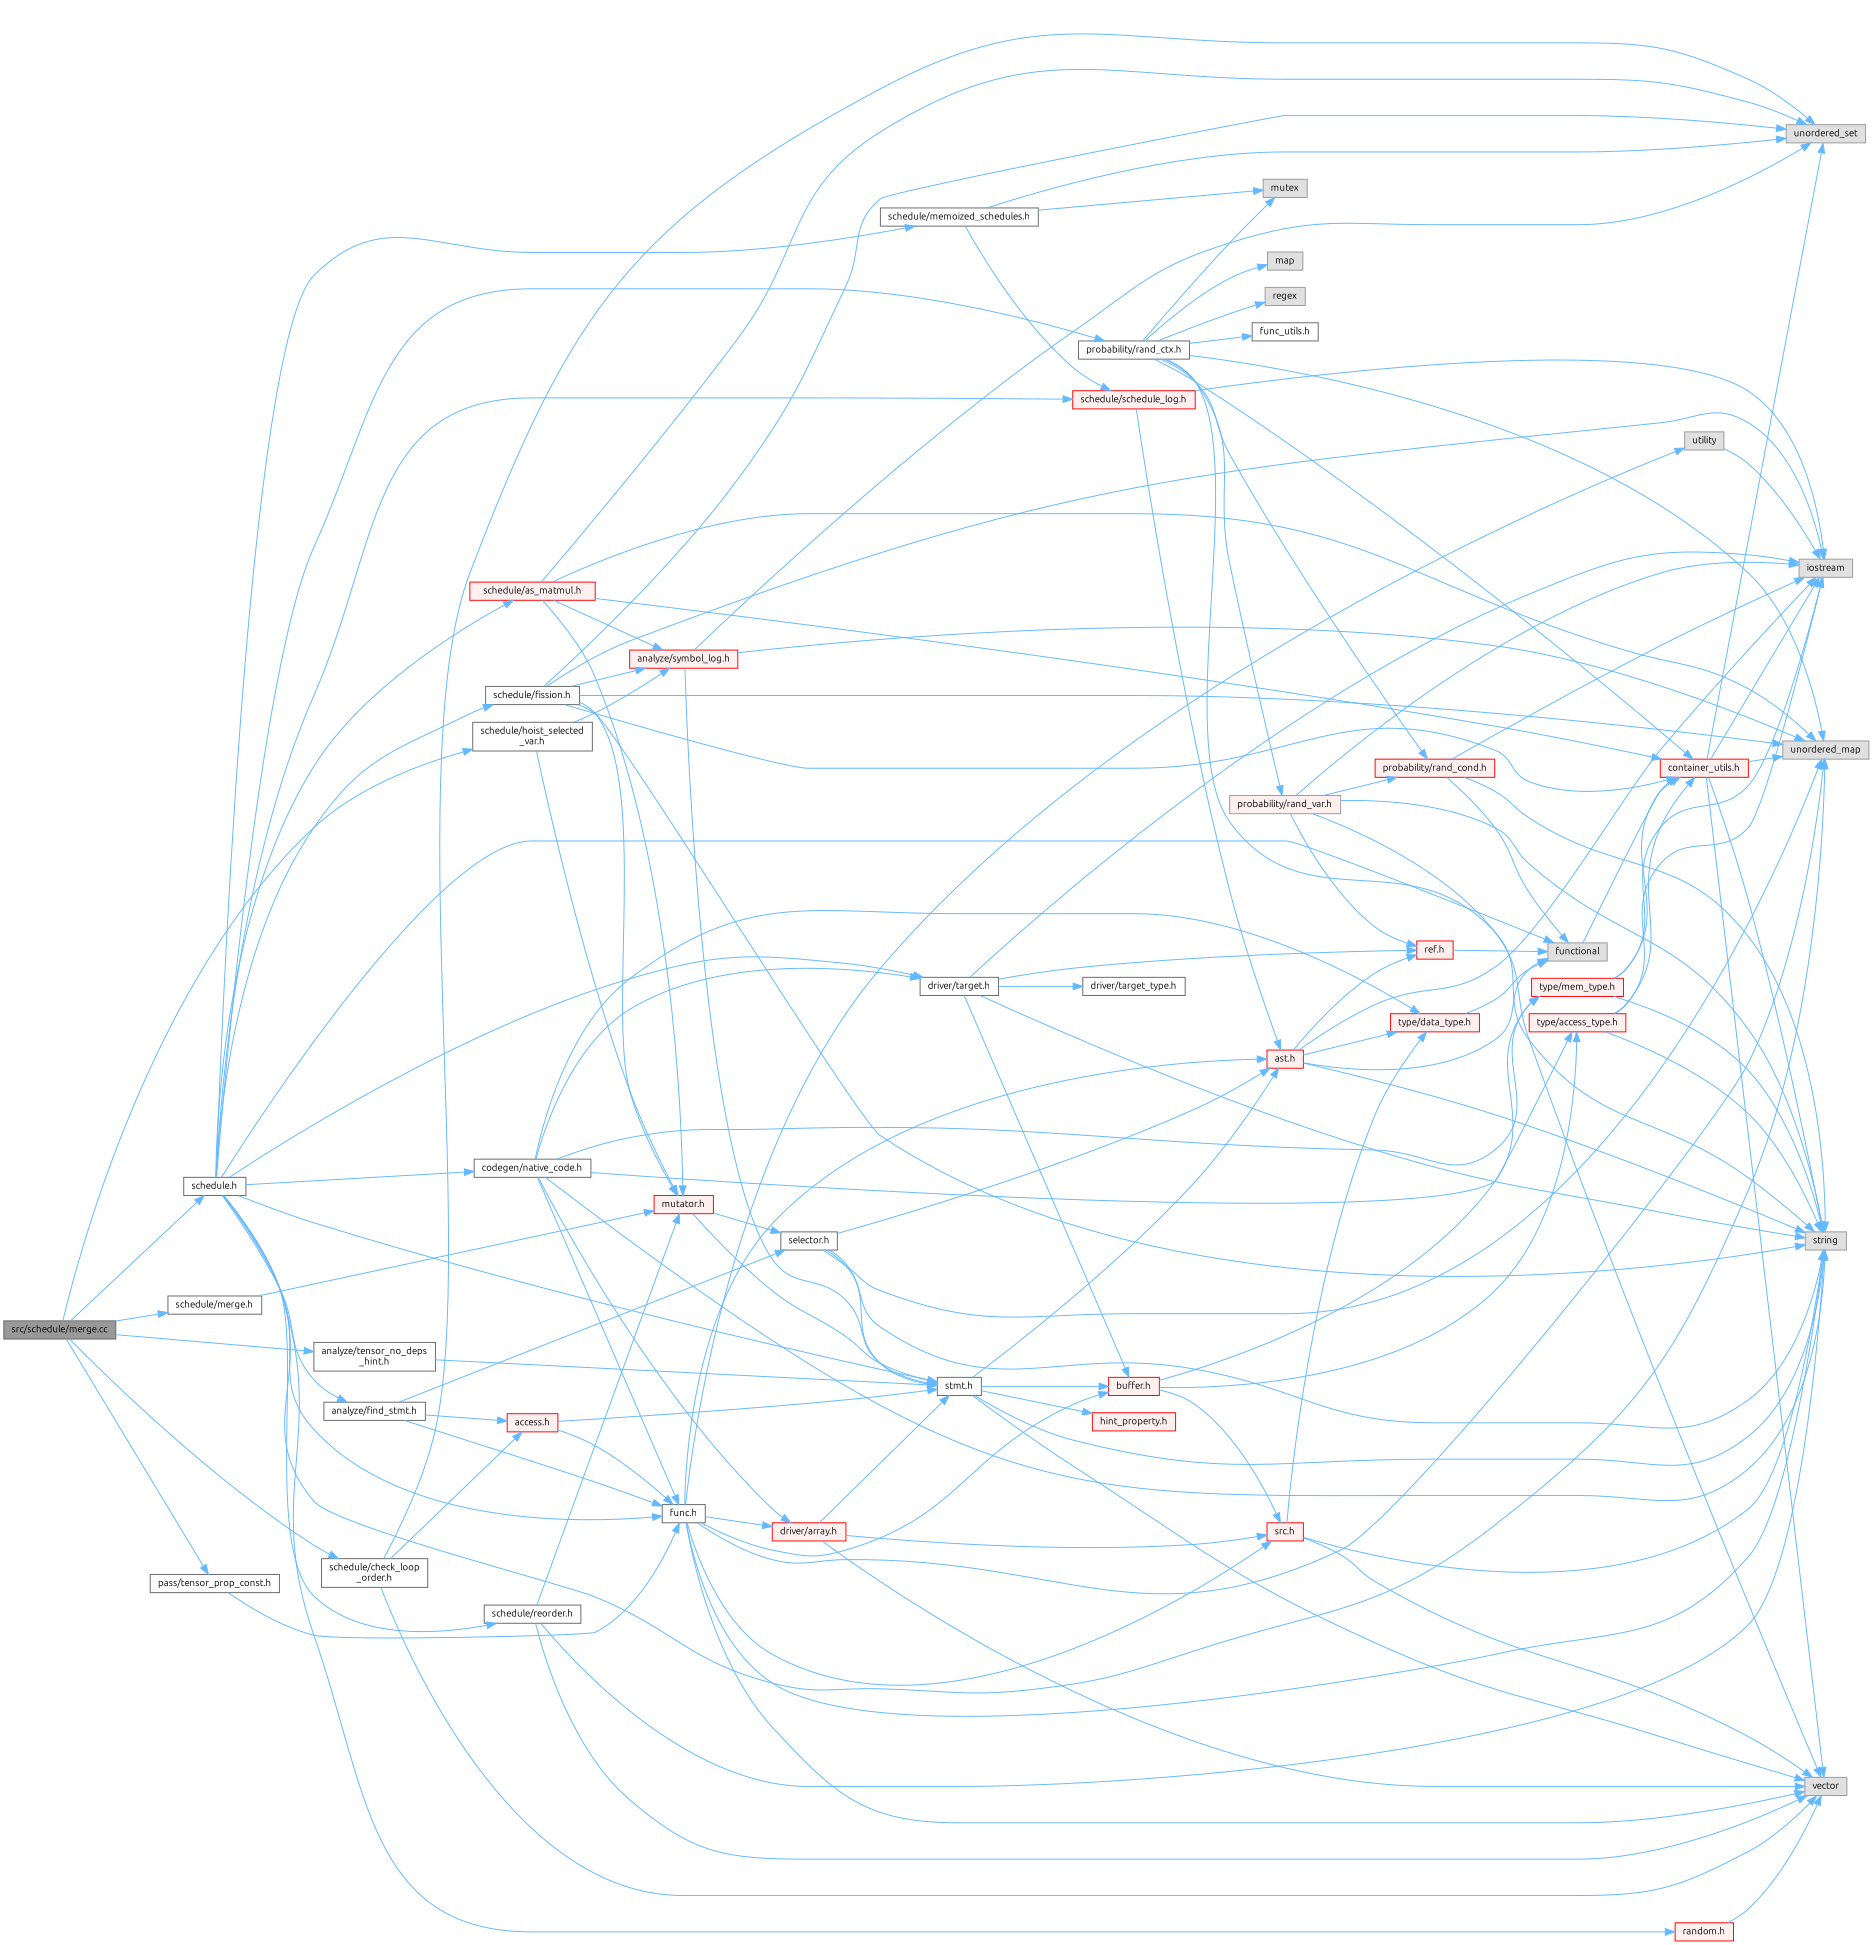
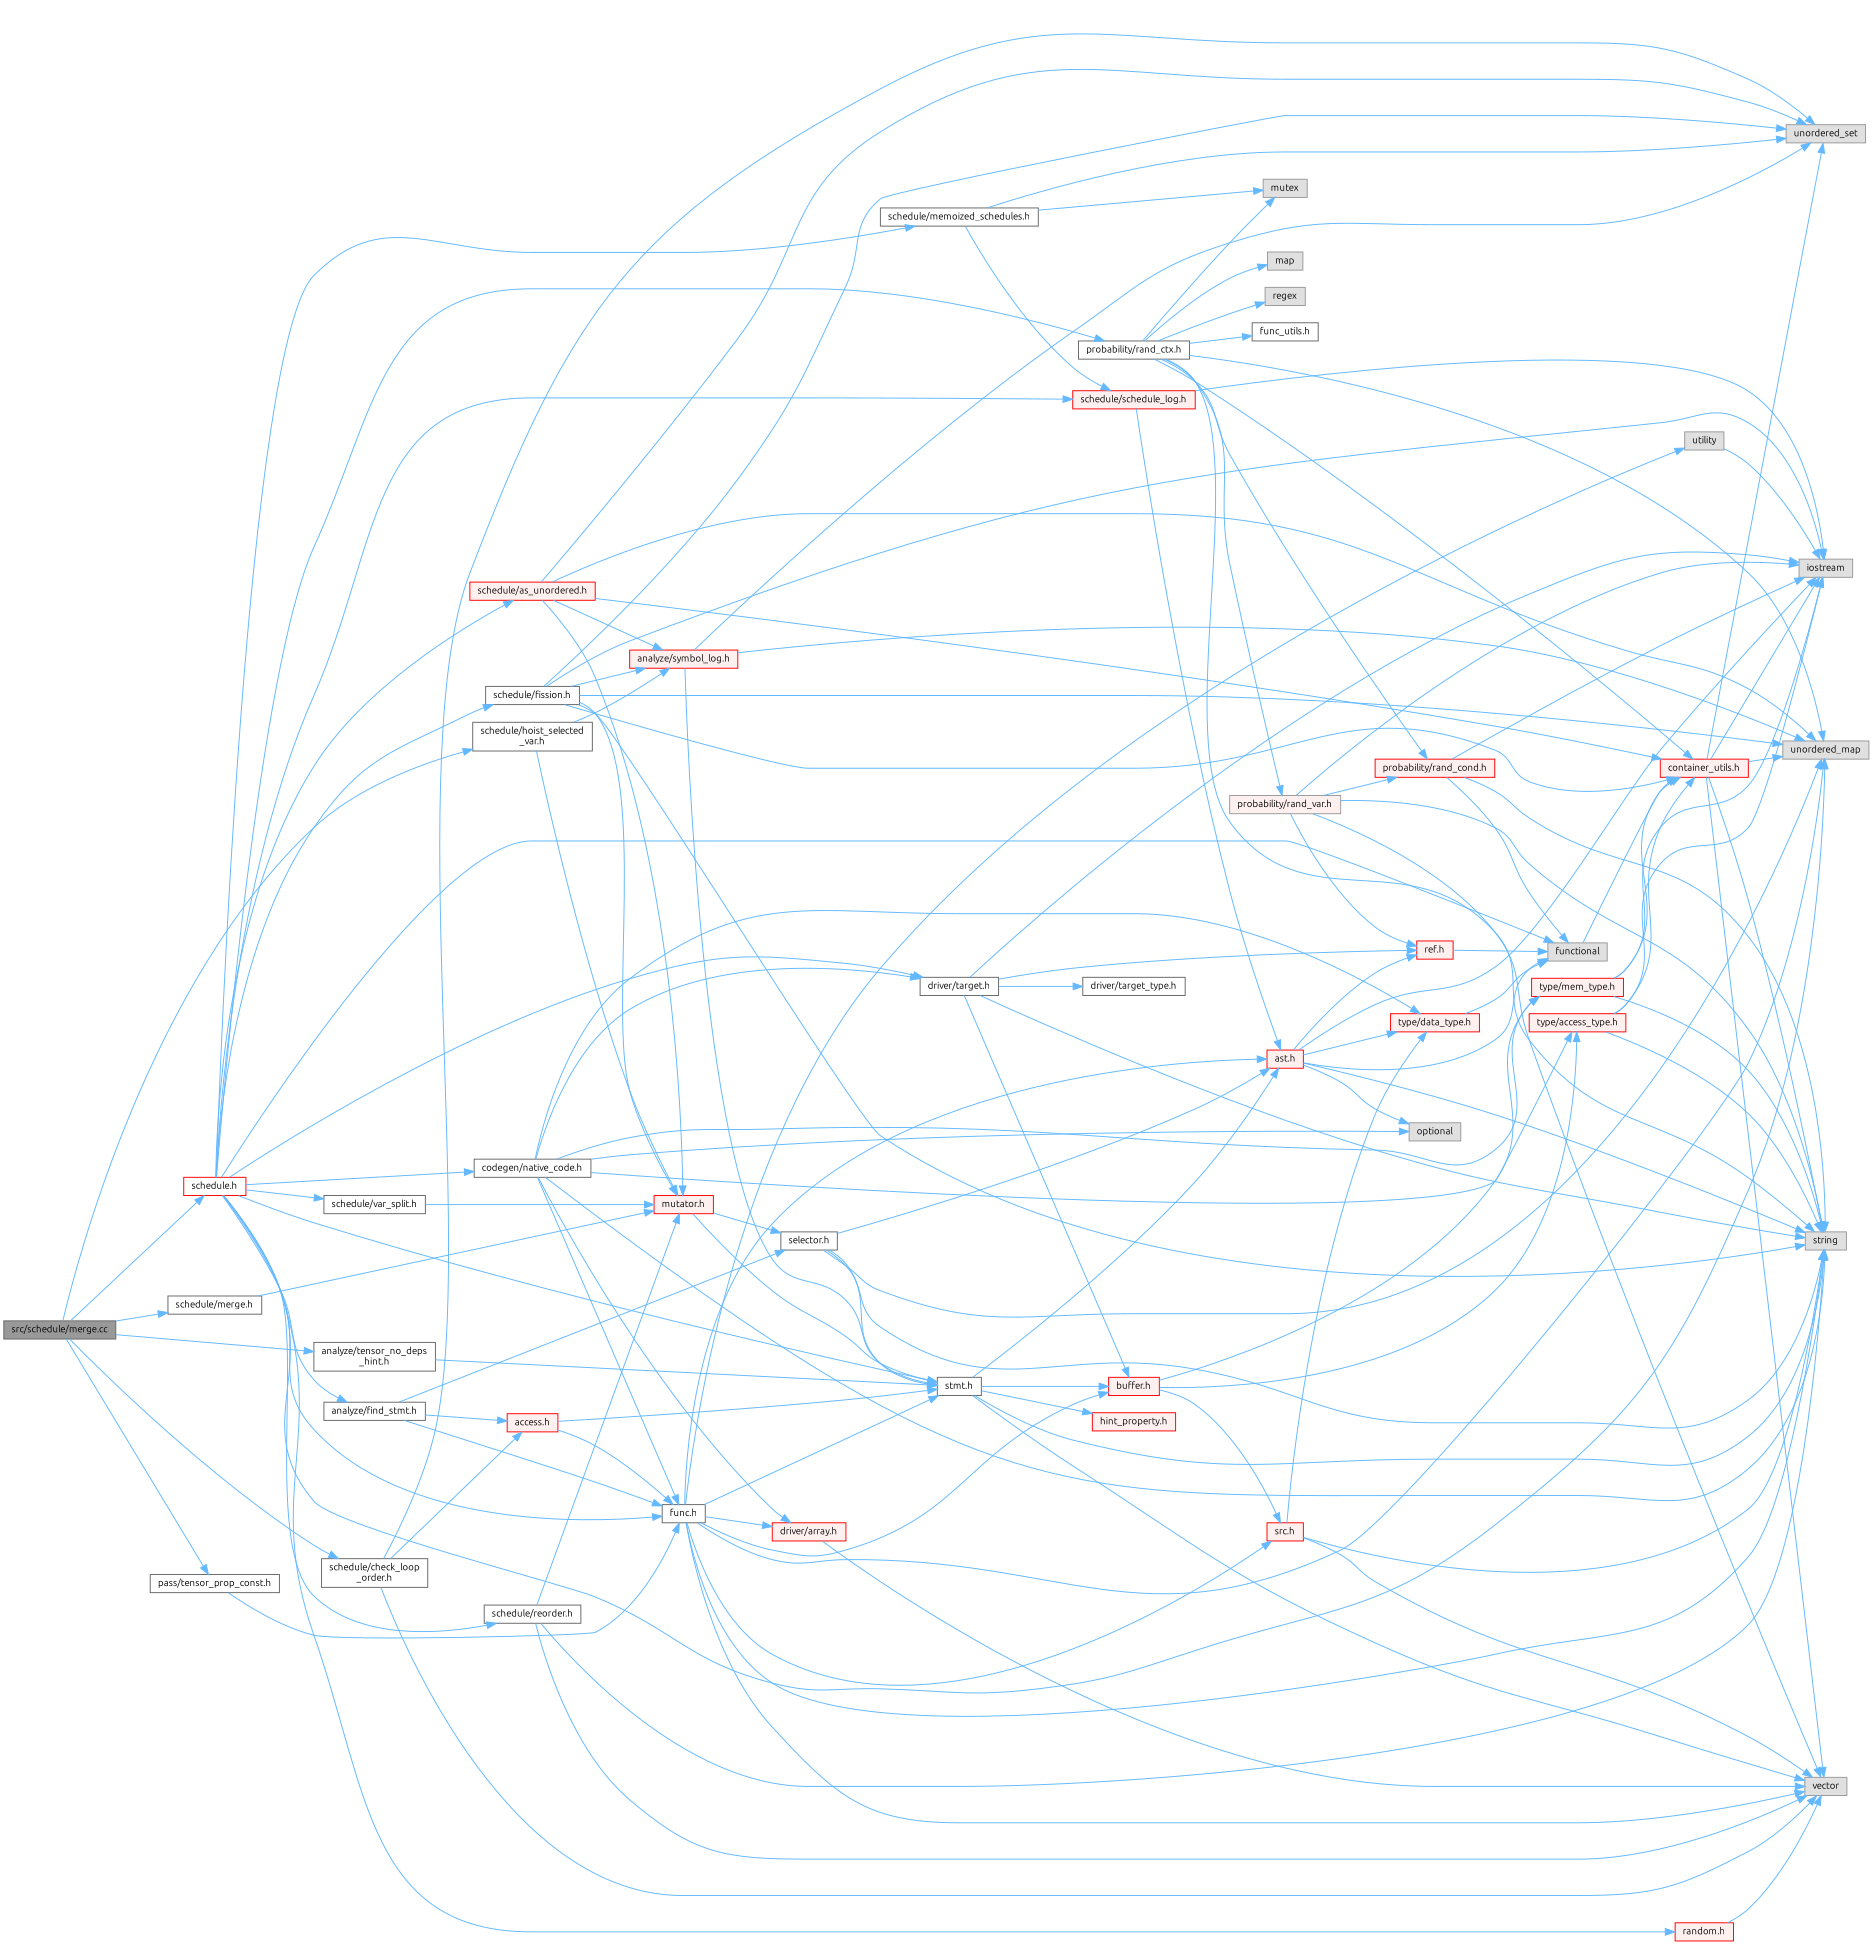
(533, 591) -> (533, 591)
none -> (1435, 1132)
(215, 1186) -> (215, 1186)
none -> (375, 1205)
(881, 1463) -> (817, 1452)
(1052, 1547) -> none
